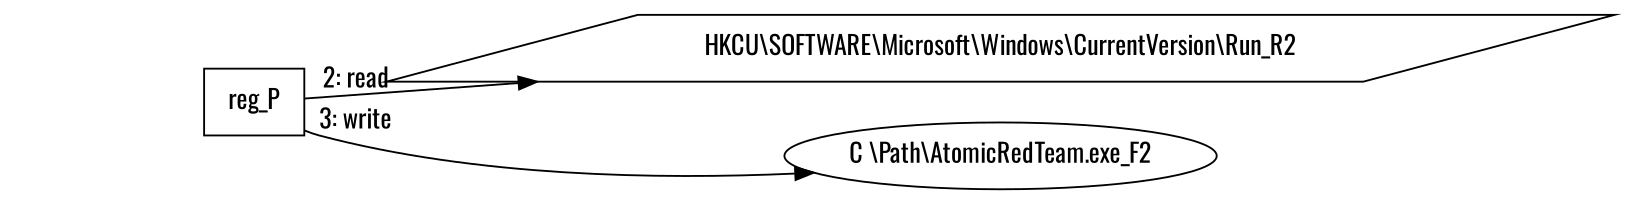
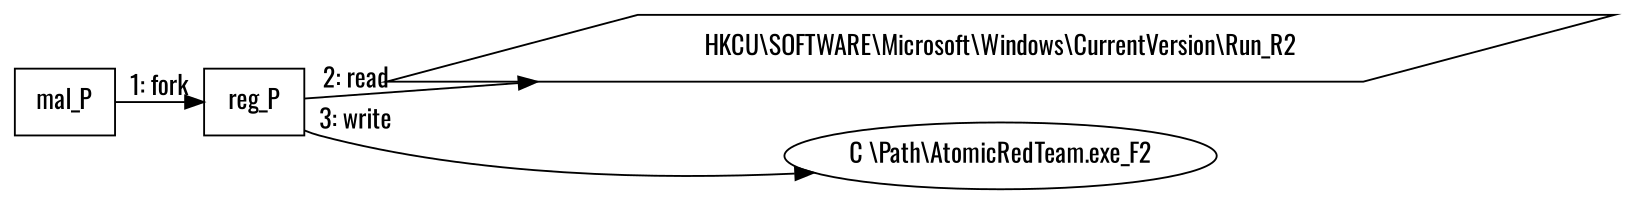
none -> (65, 102)
